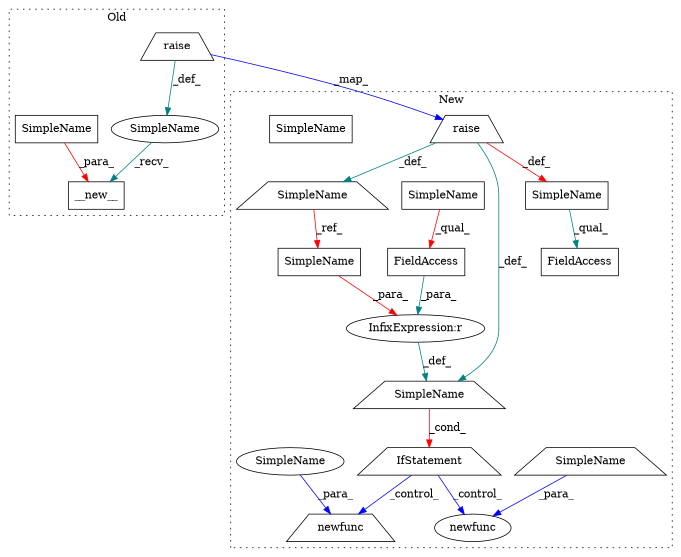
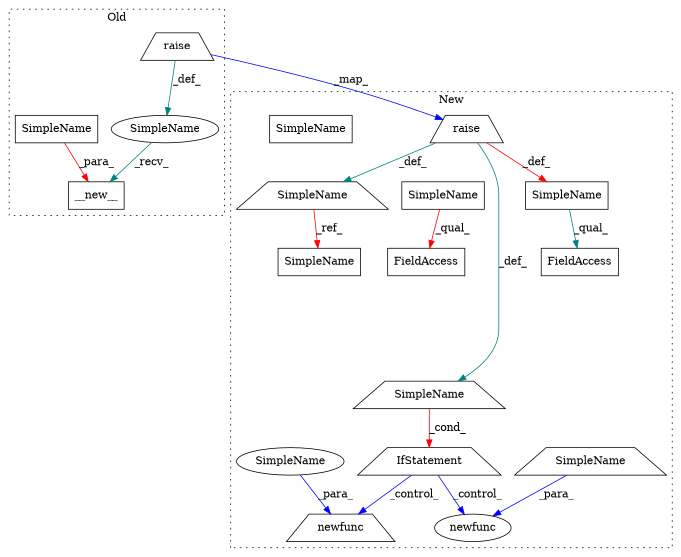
(416, 328) -> none
